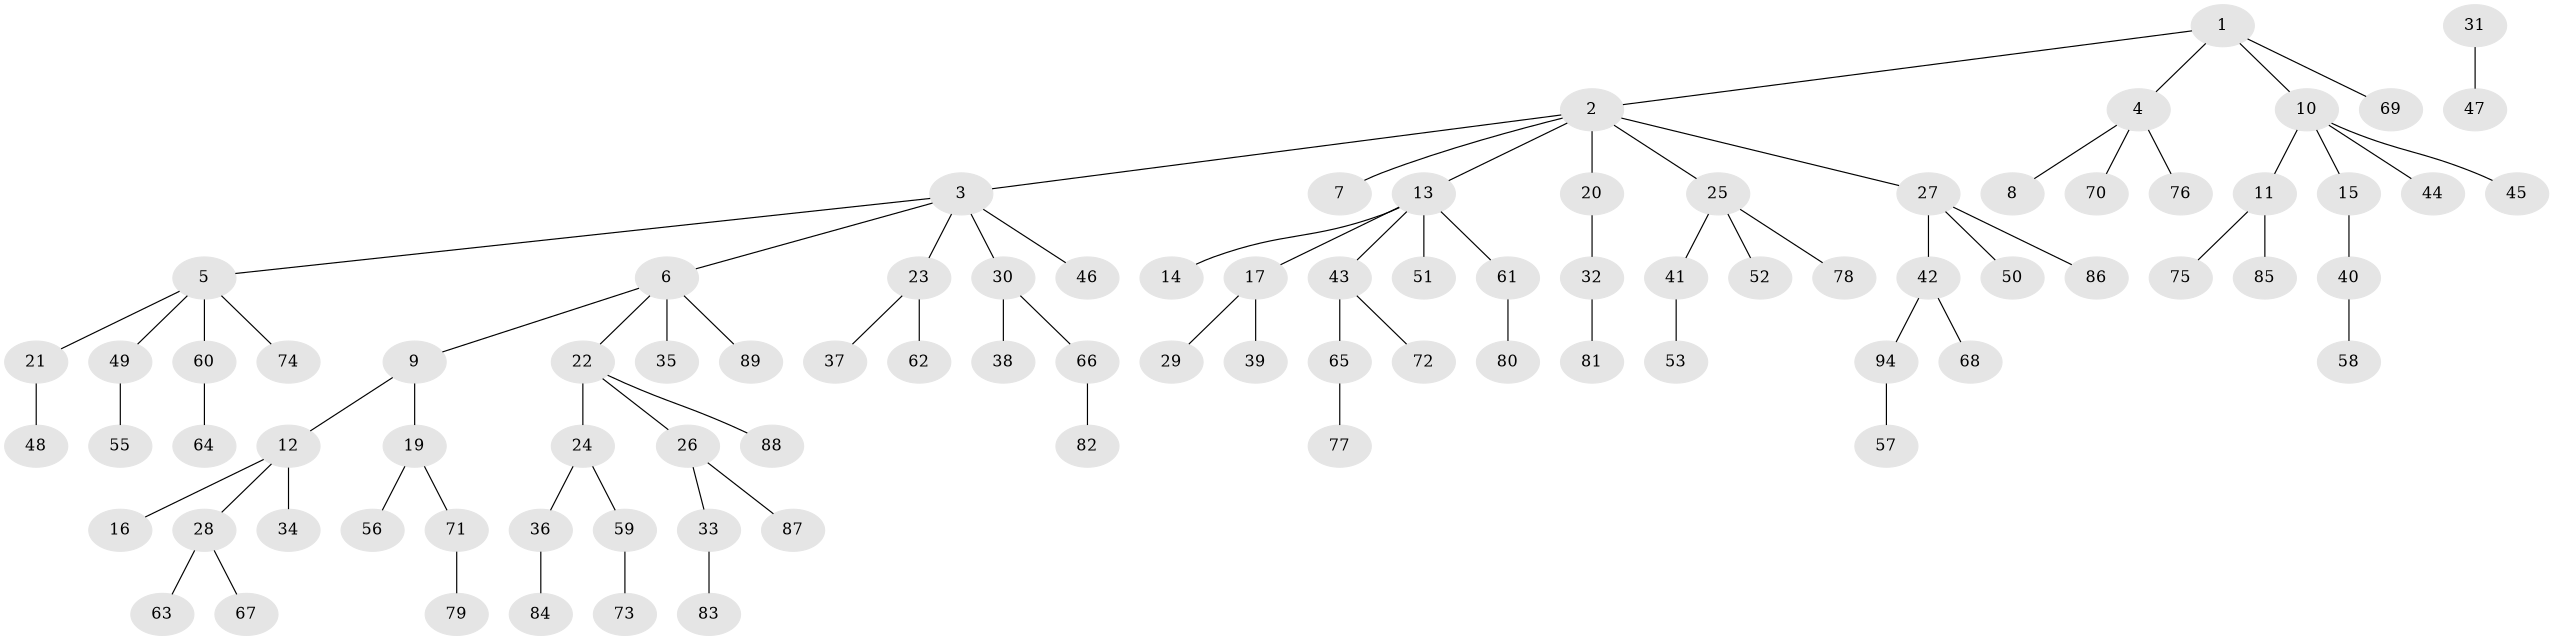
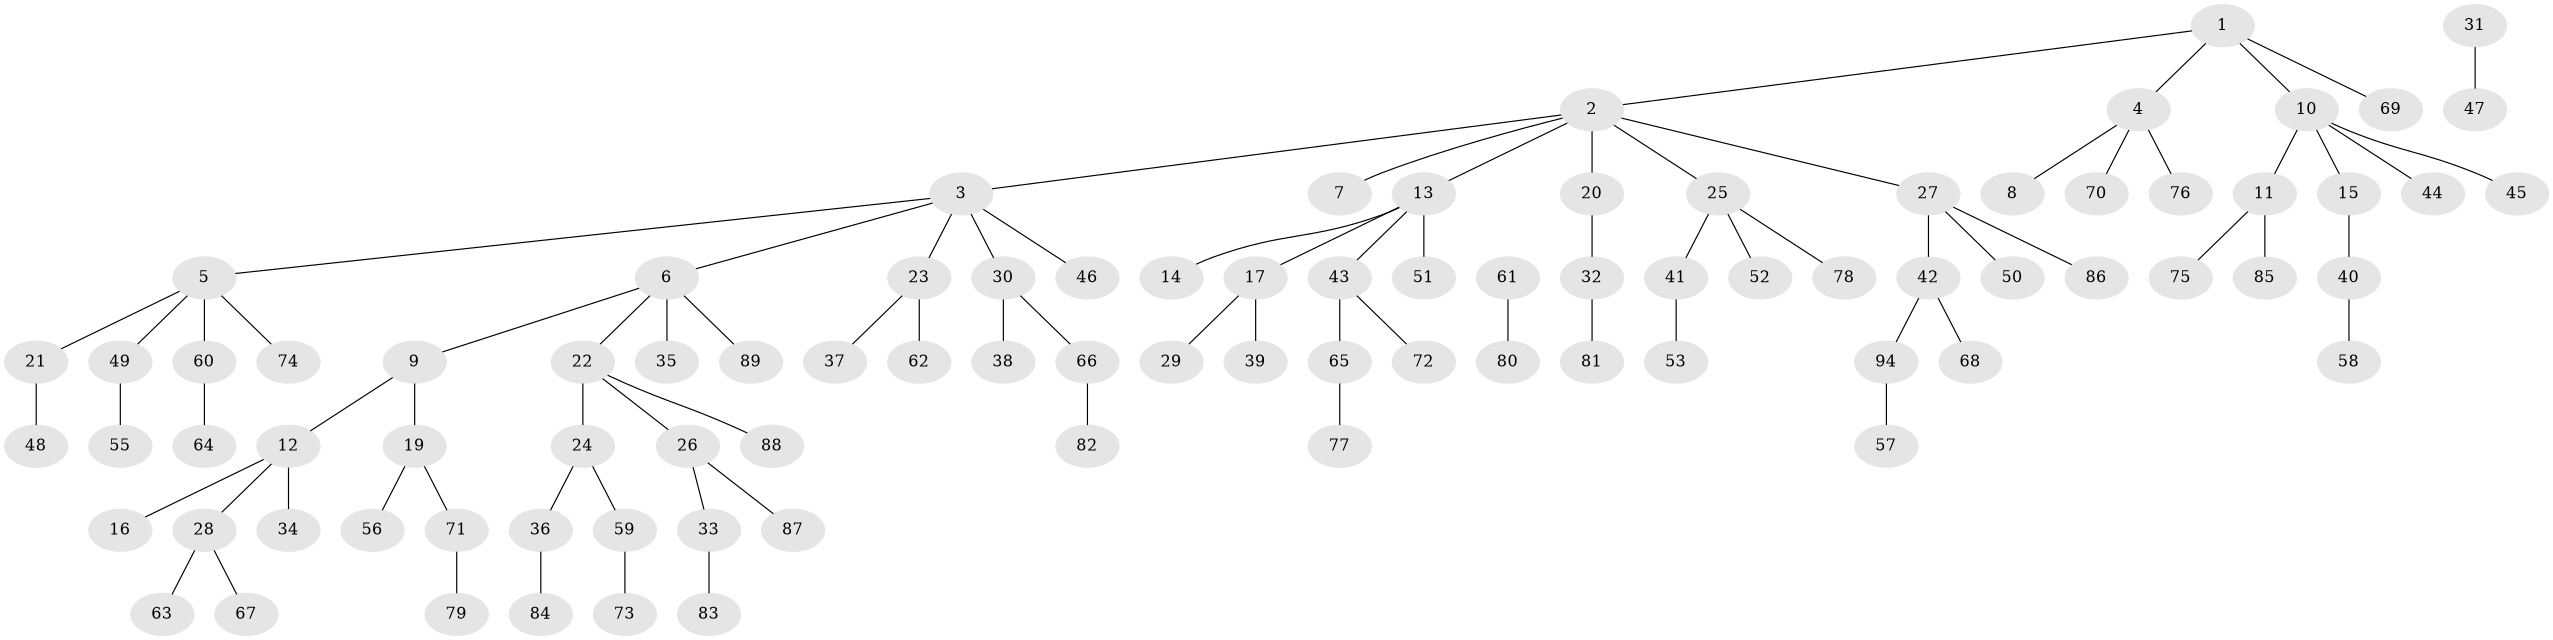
(1466, 236) -> none
